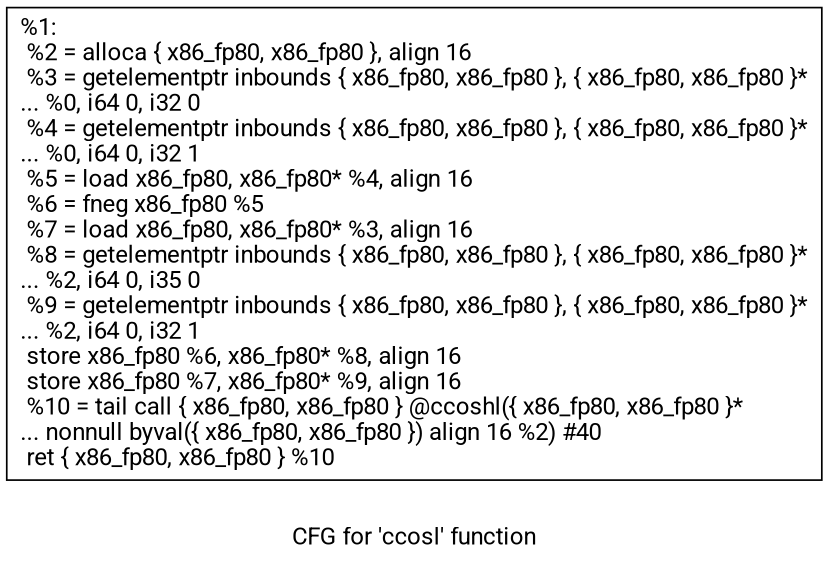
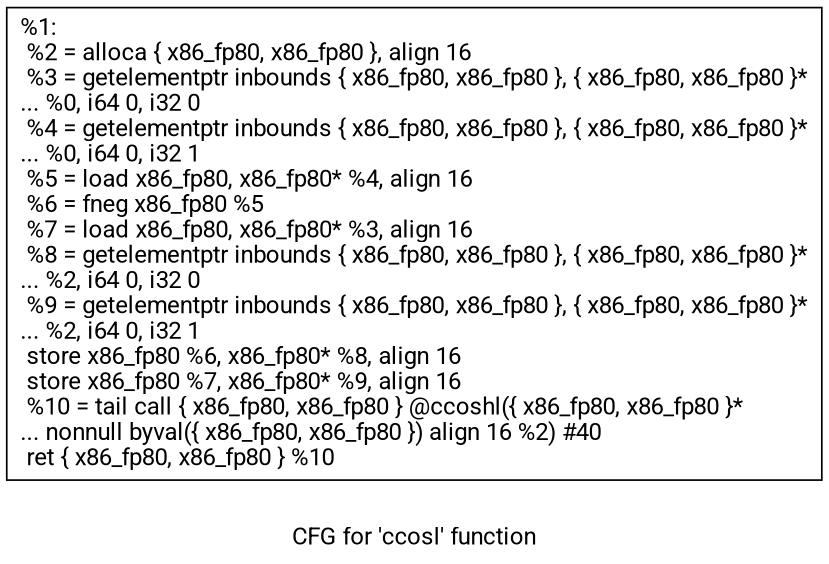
(111, 281) -> (111, 281)
